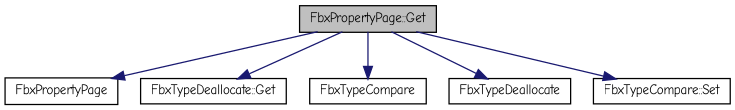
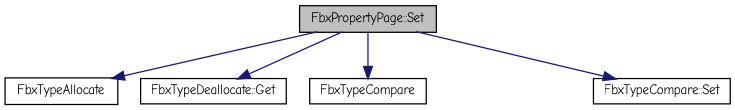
(368, 19) -> (368, 19)
(61, 91) -> (61, 91)
(510, 91) -> none
